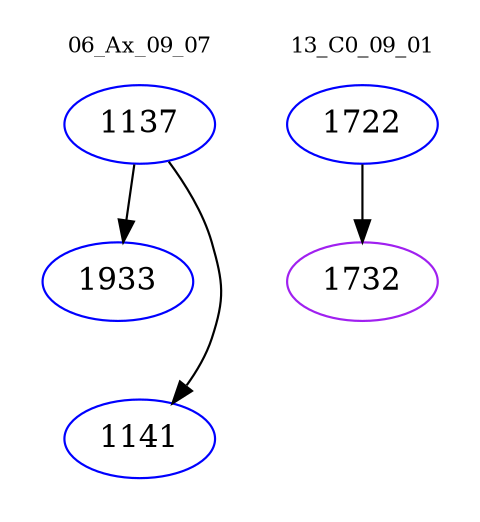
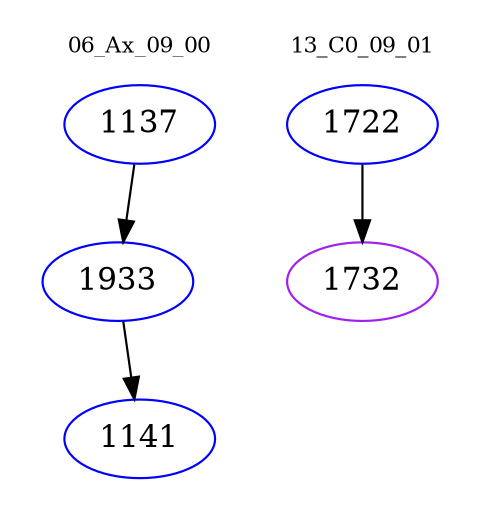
(140, 47) -> (140, 47)
(219, 271) -> (127, 350)
